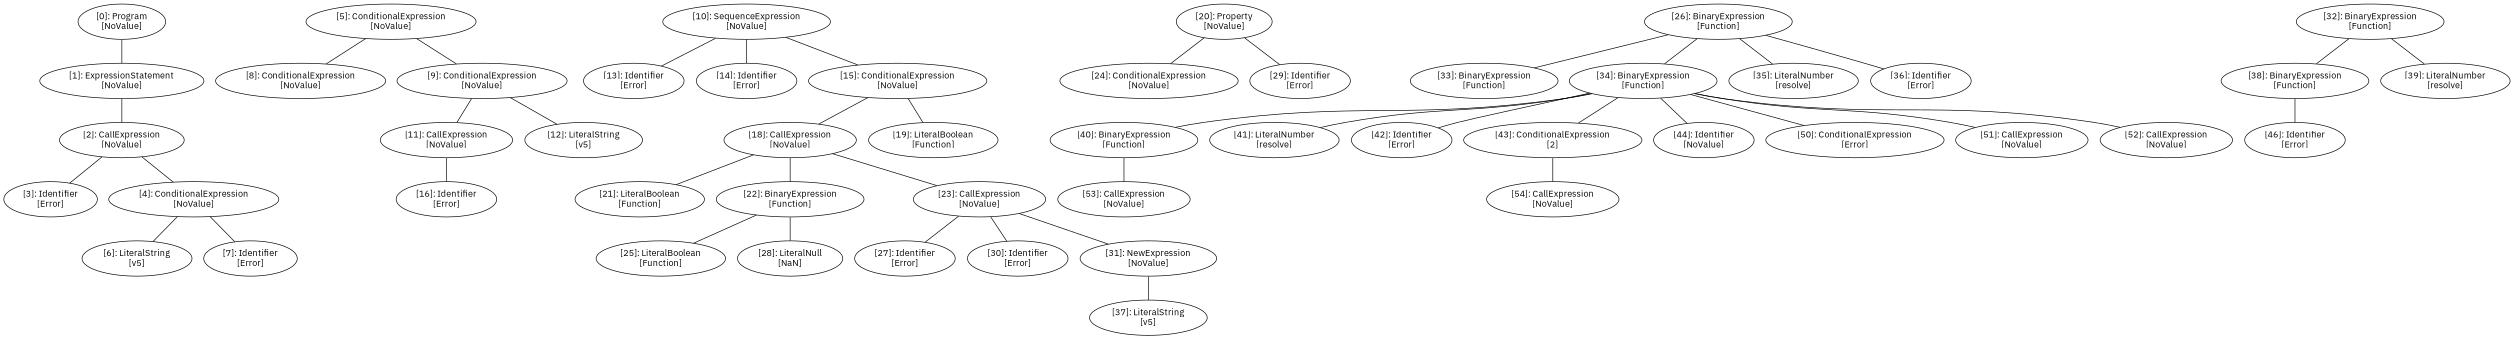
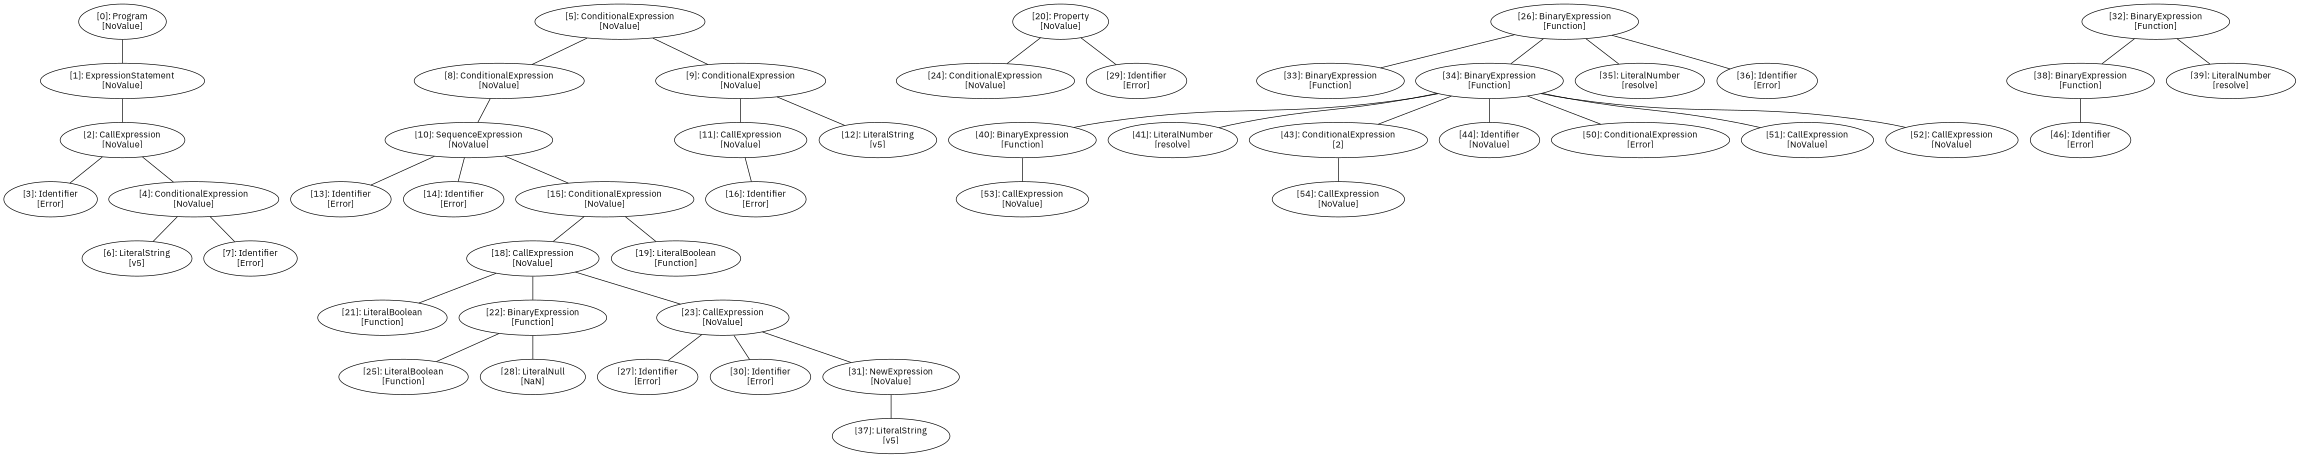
none -> (484, 110)
(1402, 140) -> none
